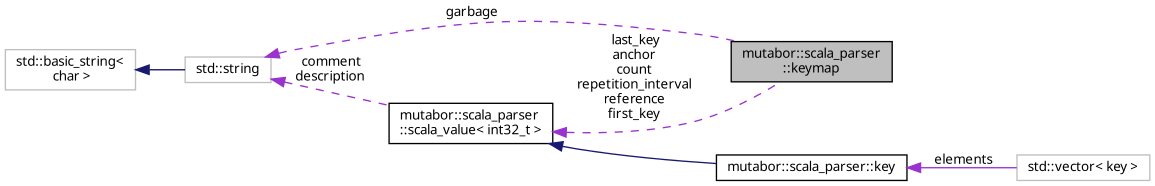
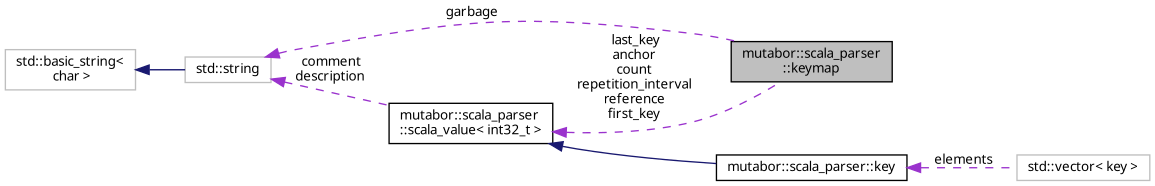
(969, 168) -> (969, 168)
